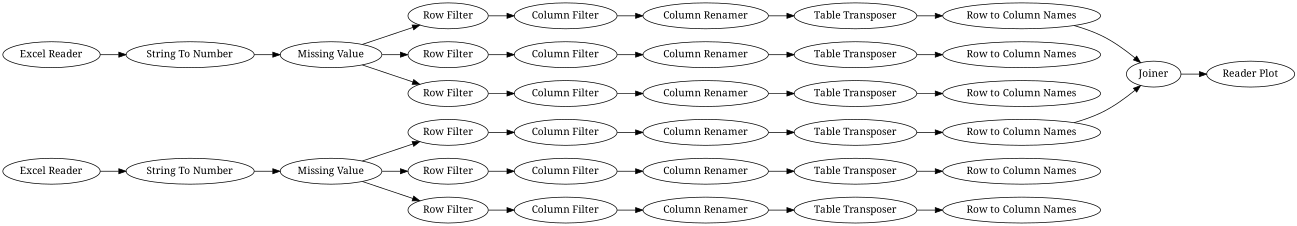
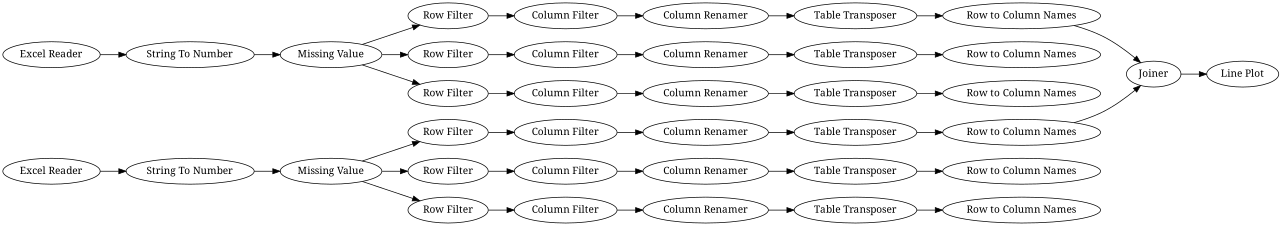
(1251, 74) -> (1243, 74)
